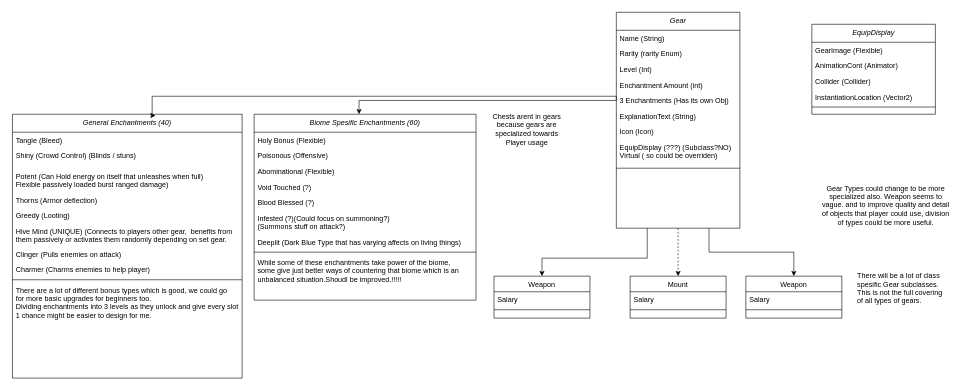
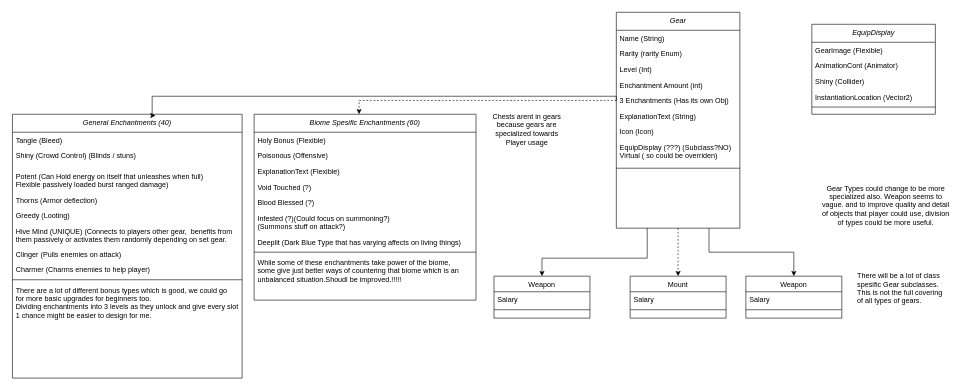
(847, 82) -> (843, 82)
(482, 101) -> (482, 101)
(299, 172) -> (304, 172)
